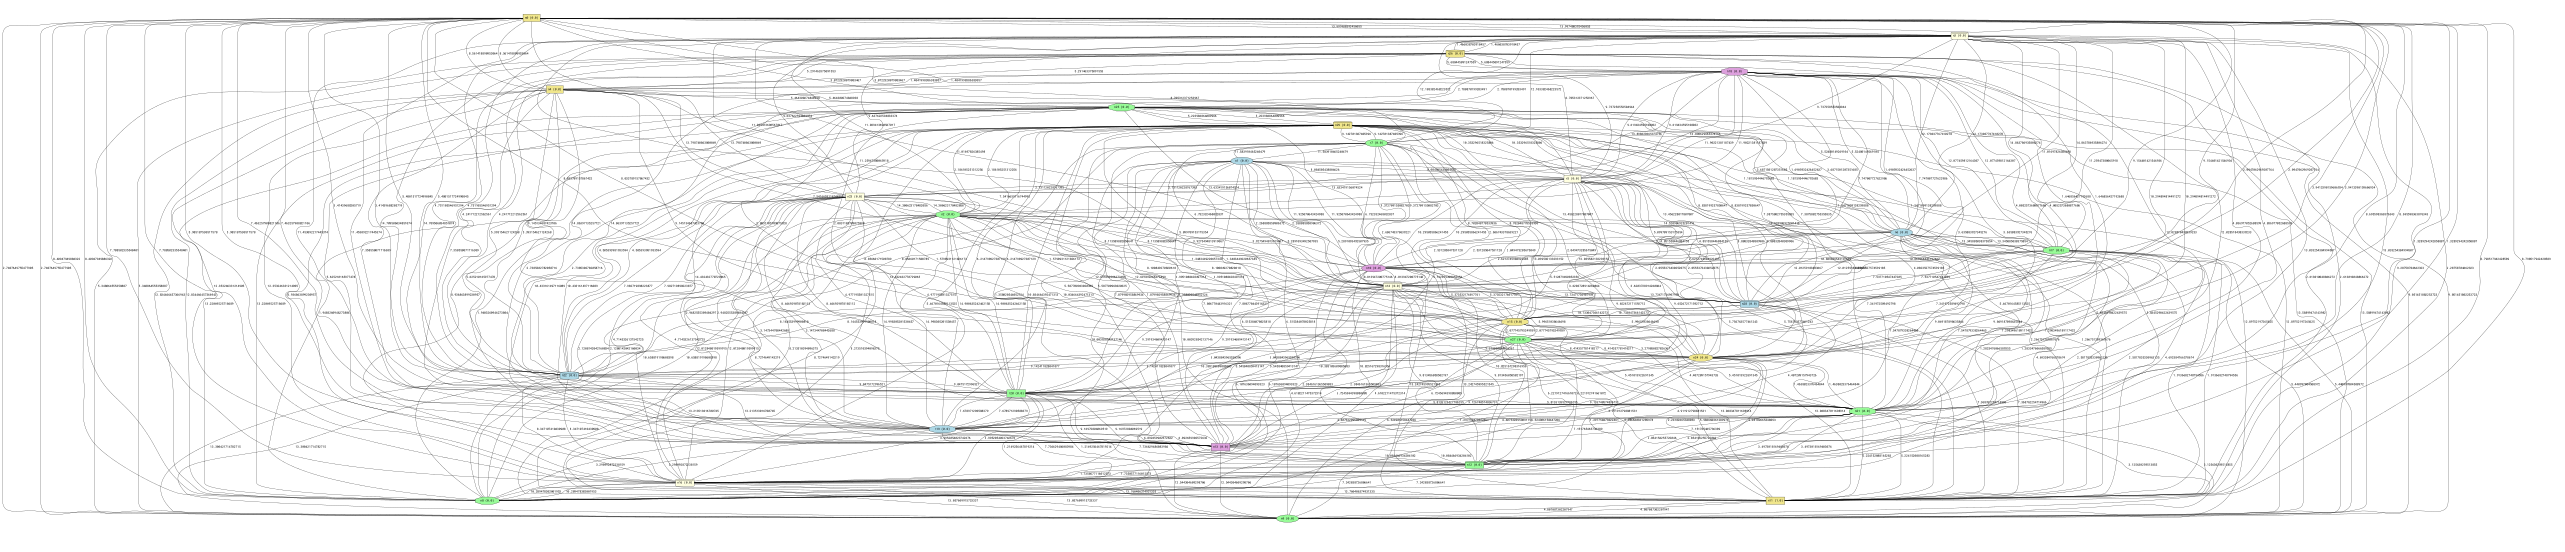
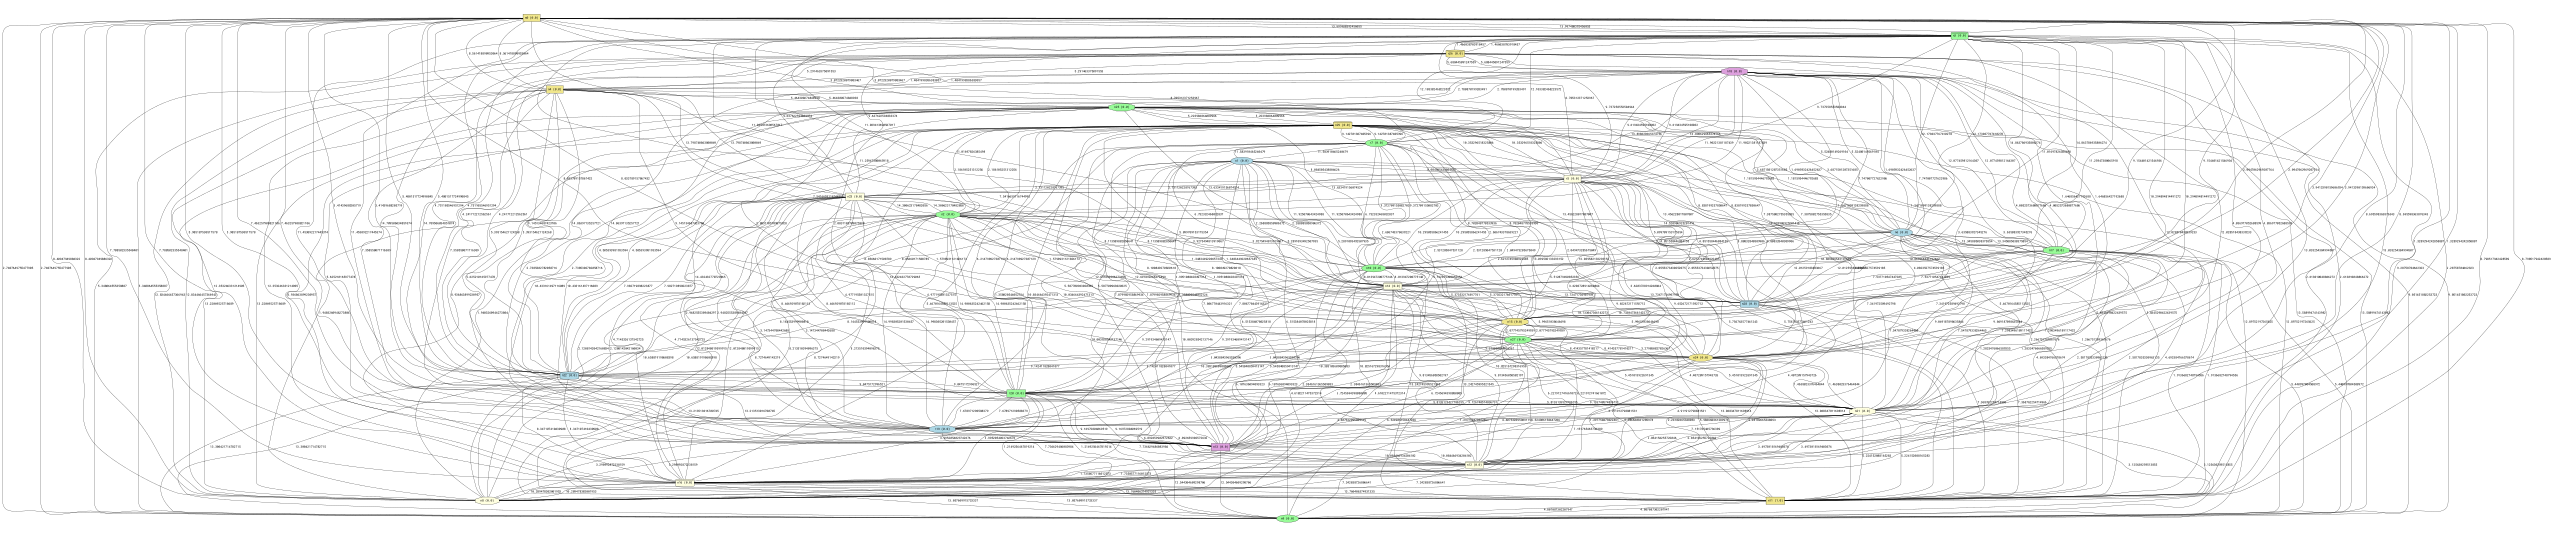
(1960, 36) -> (1960, 36)
(1374, 268) -> (1374, 268)
(1863, 411) -> (1863, 411)
(1474, 465) -> (1474, 465)
(487, 501) -> (487, 501)
